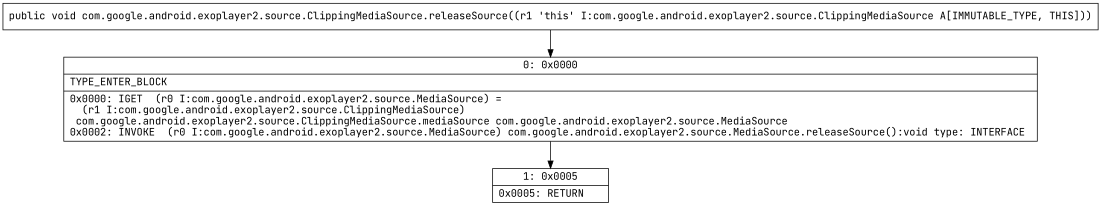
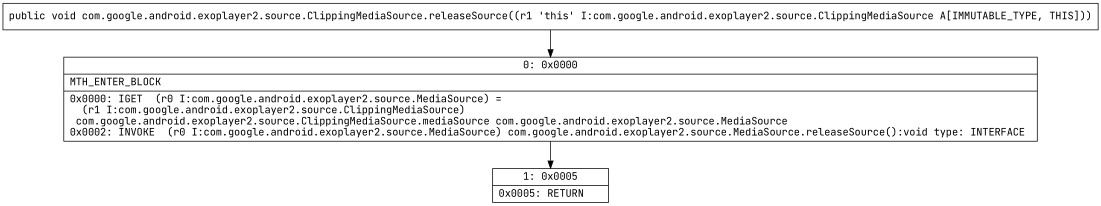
(119, 82) -> (115, 82)
